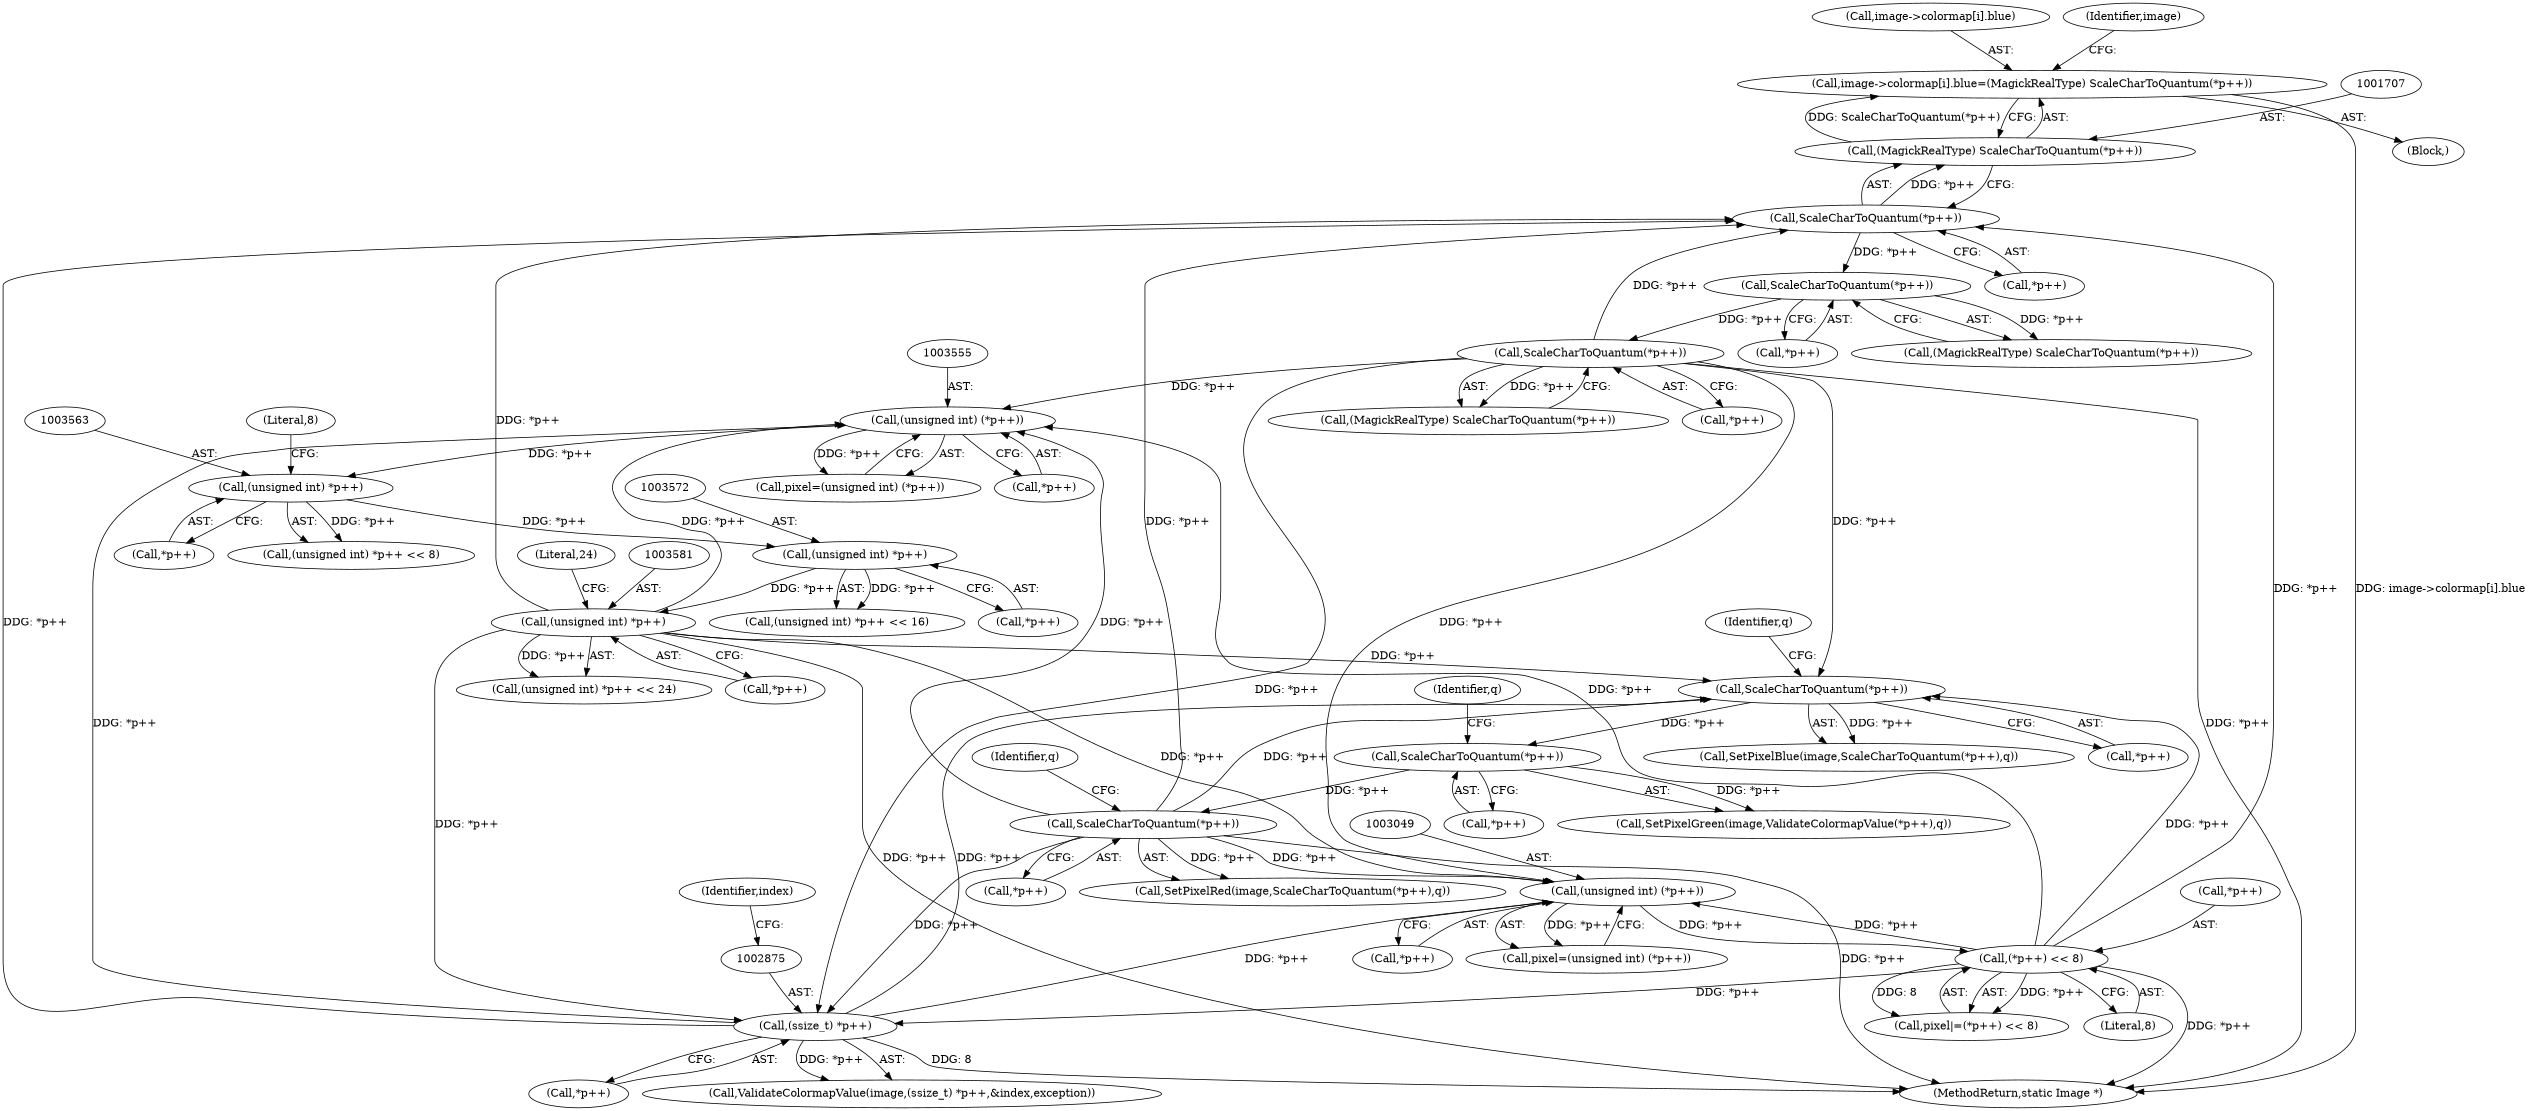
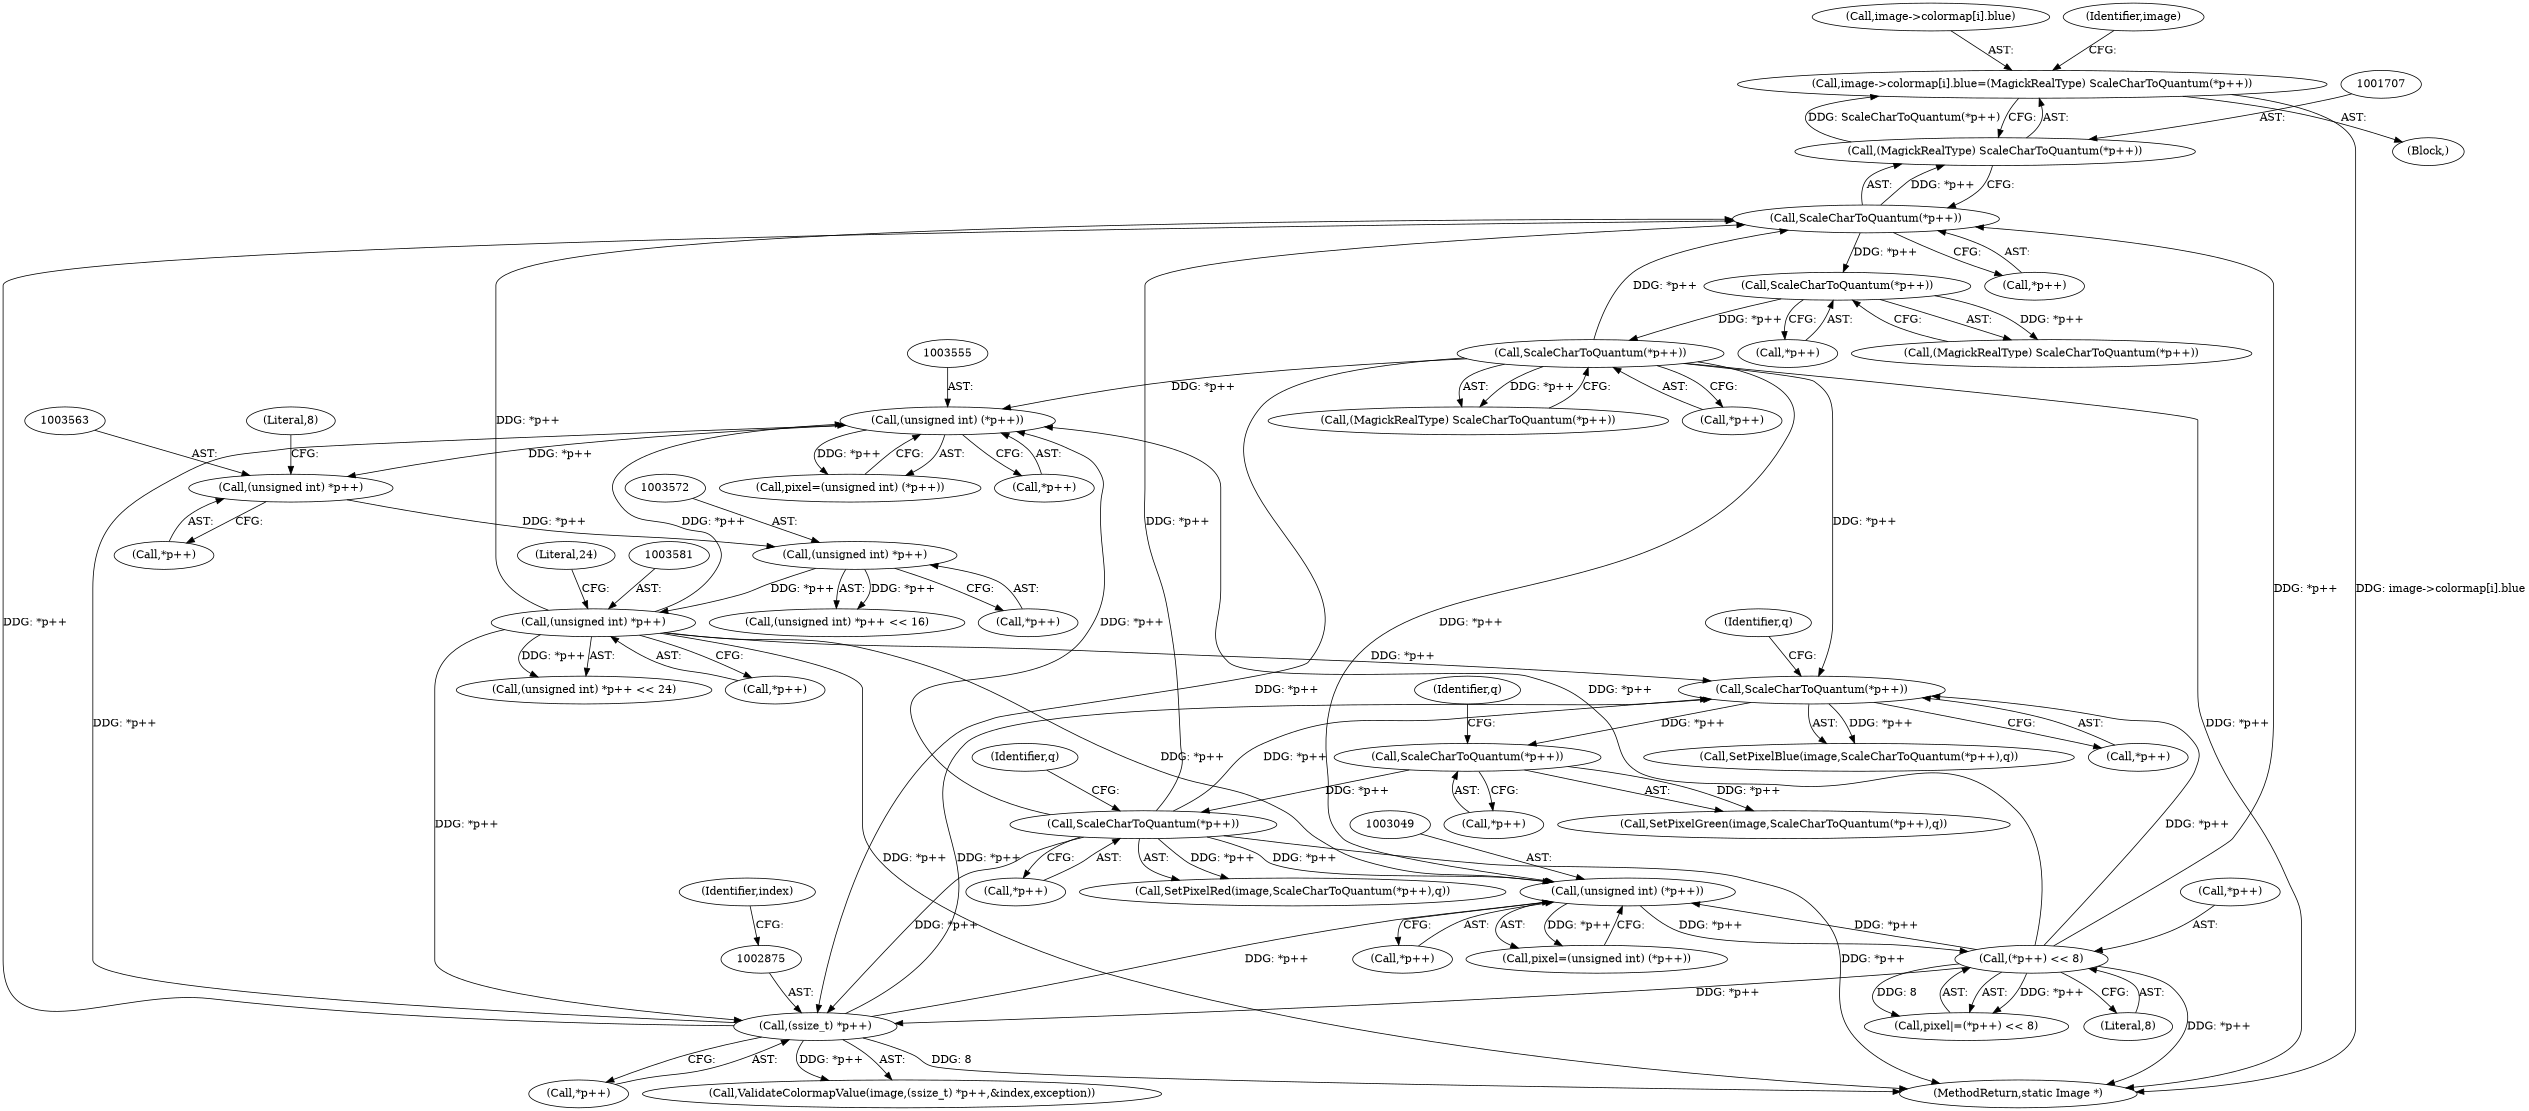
(351, 555) -> none
(1784, 825) -> (1784, 825)
